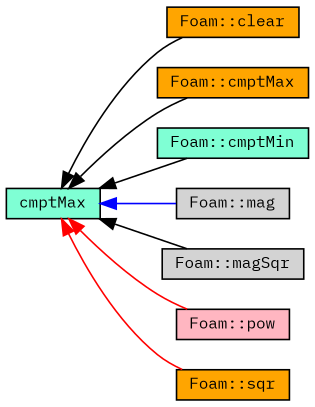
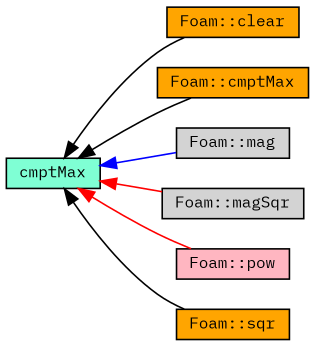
(233, 143) -> none
(151, 236) -> (139, 188)
(116, 310) -> (122, 263)
